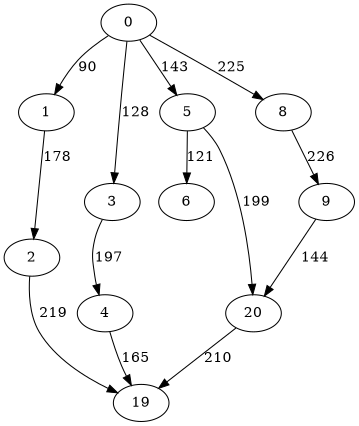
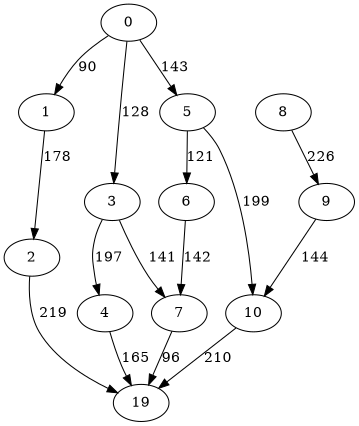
(202, 64) -> none
none -> (179, 313)
(254, 313) -> (254, 313)
